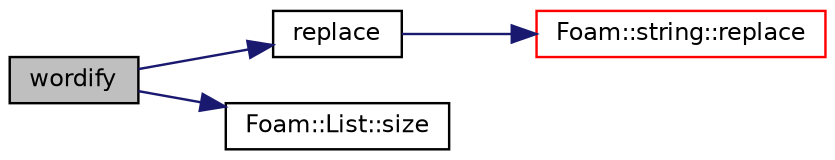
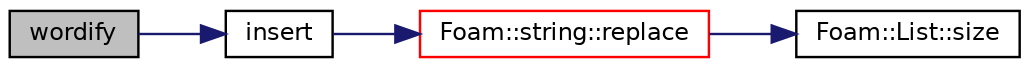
(337, 34) -> (279, 34)
(169, 97) -> (741, 34)
